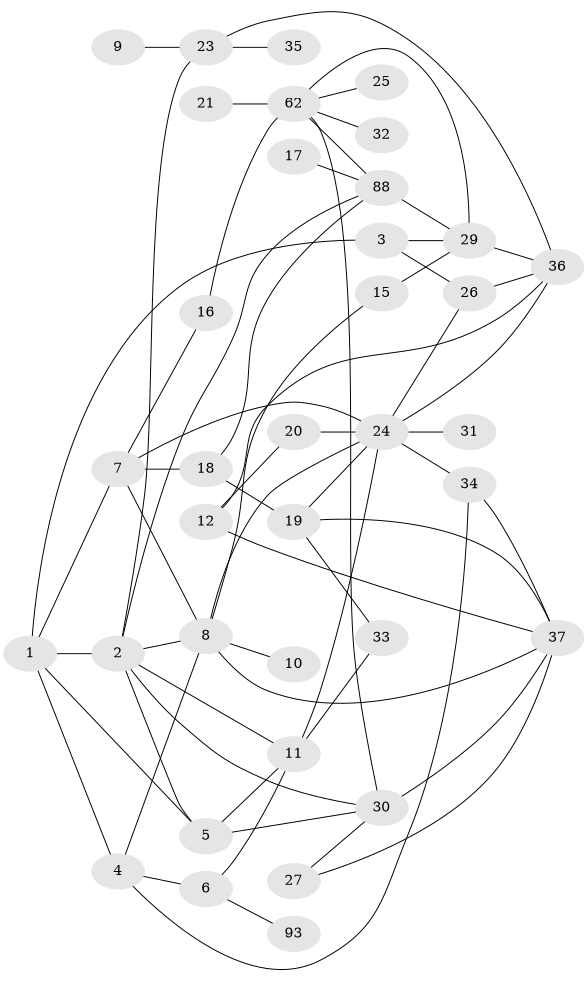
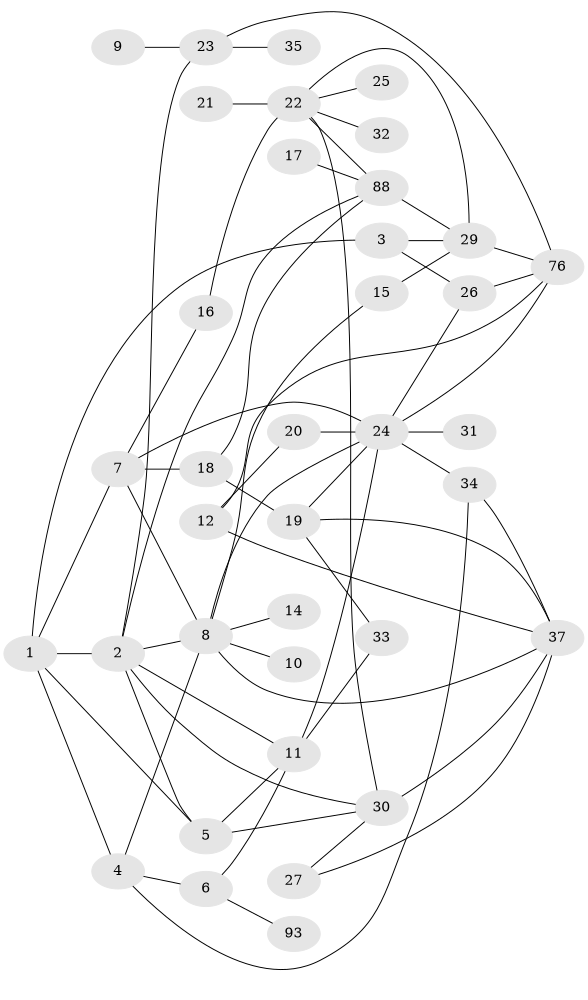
(294, 104) -> (294, 104)
(558, 267) -> (558, 267)
none -> (294, 612)
